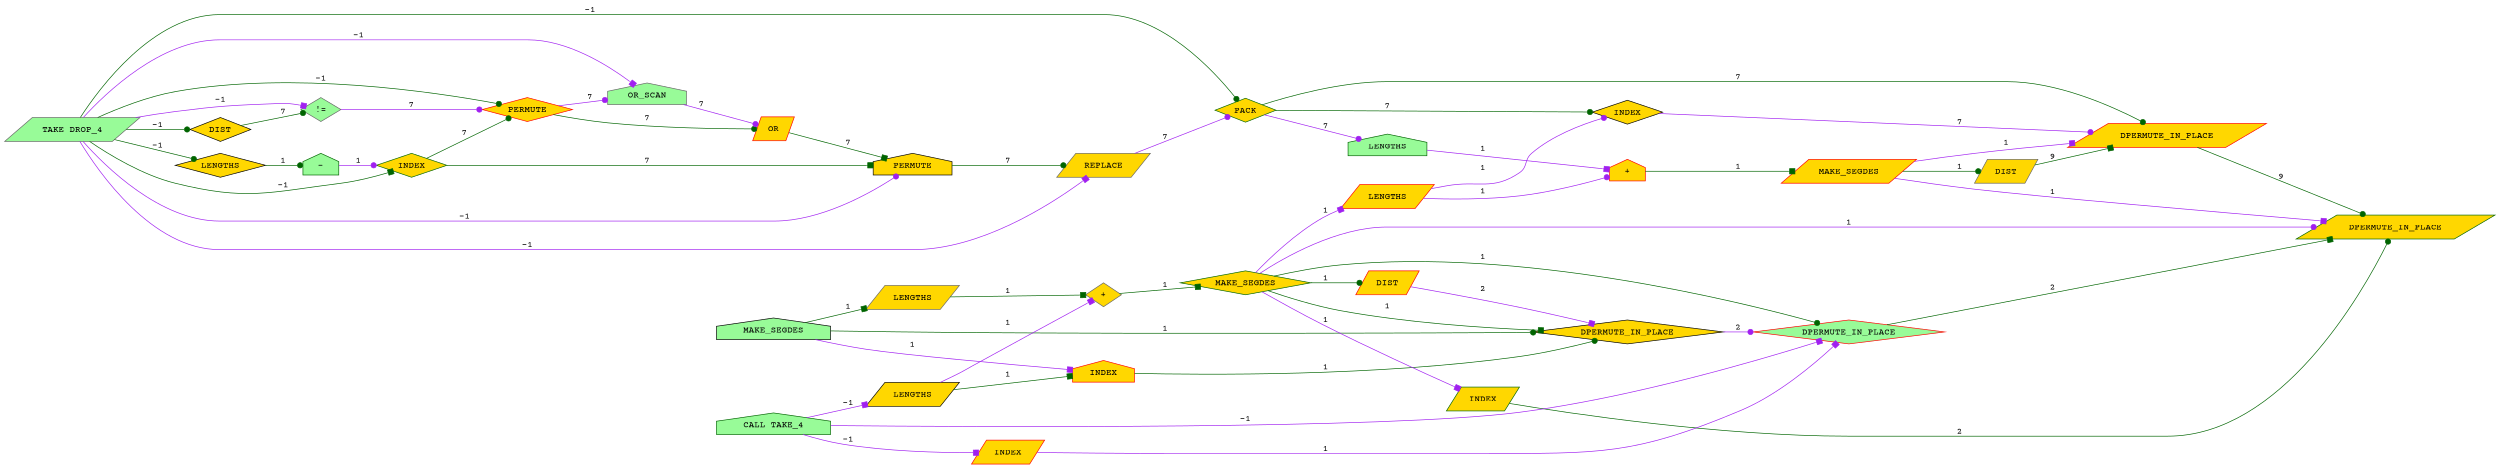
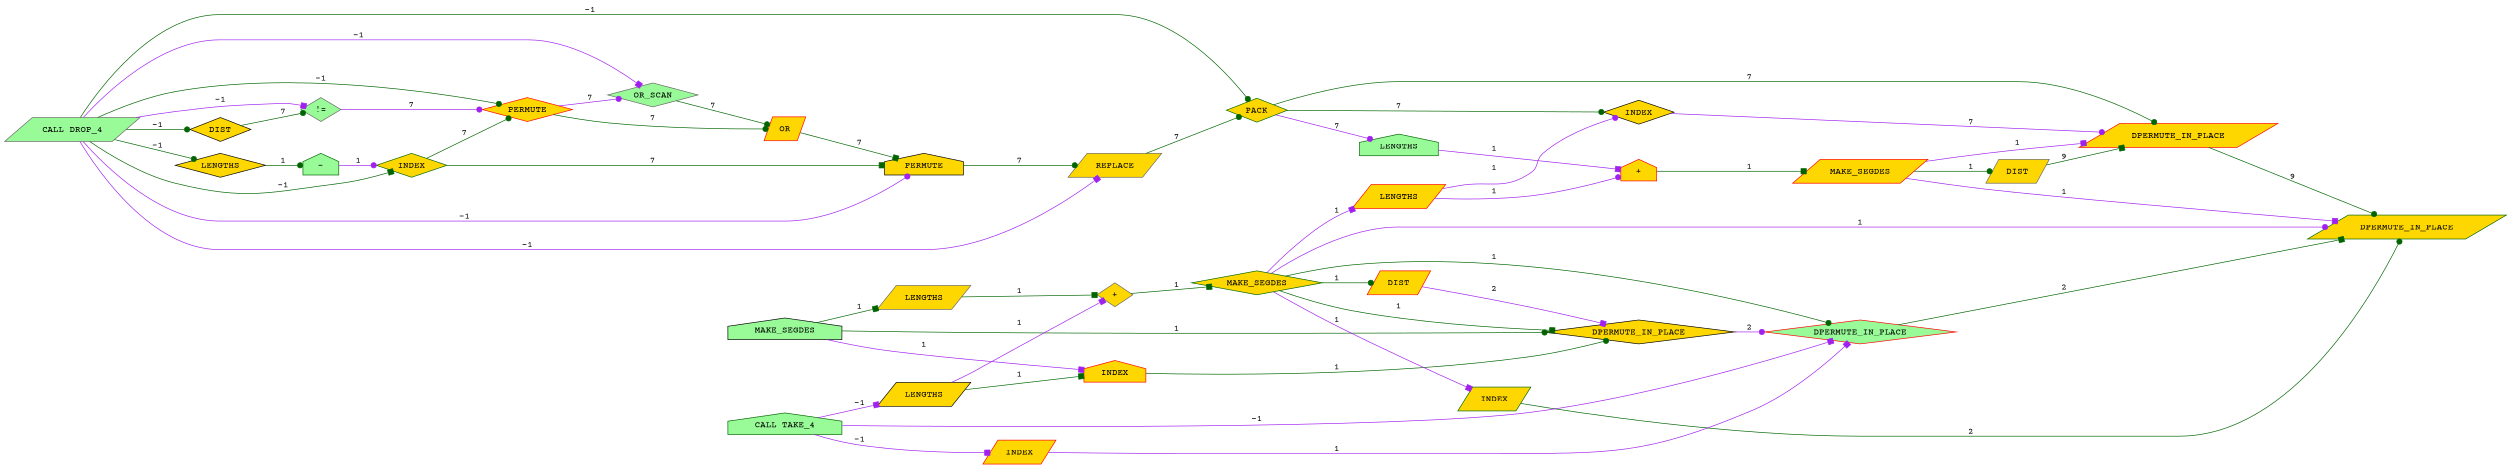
(647, 95) -> (653, 95)
(718, 114) -> (720, 112)
(72, 129) -> (72, 129)
(1180, 136) -> (1191, 136)
